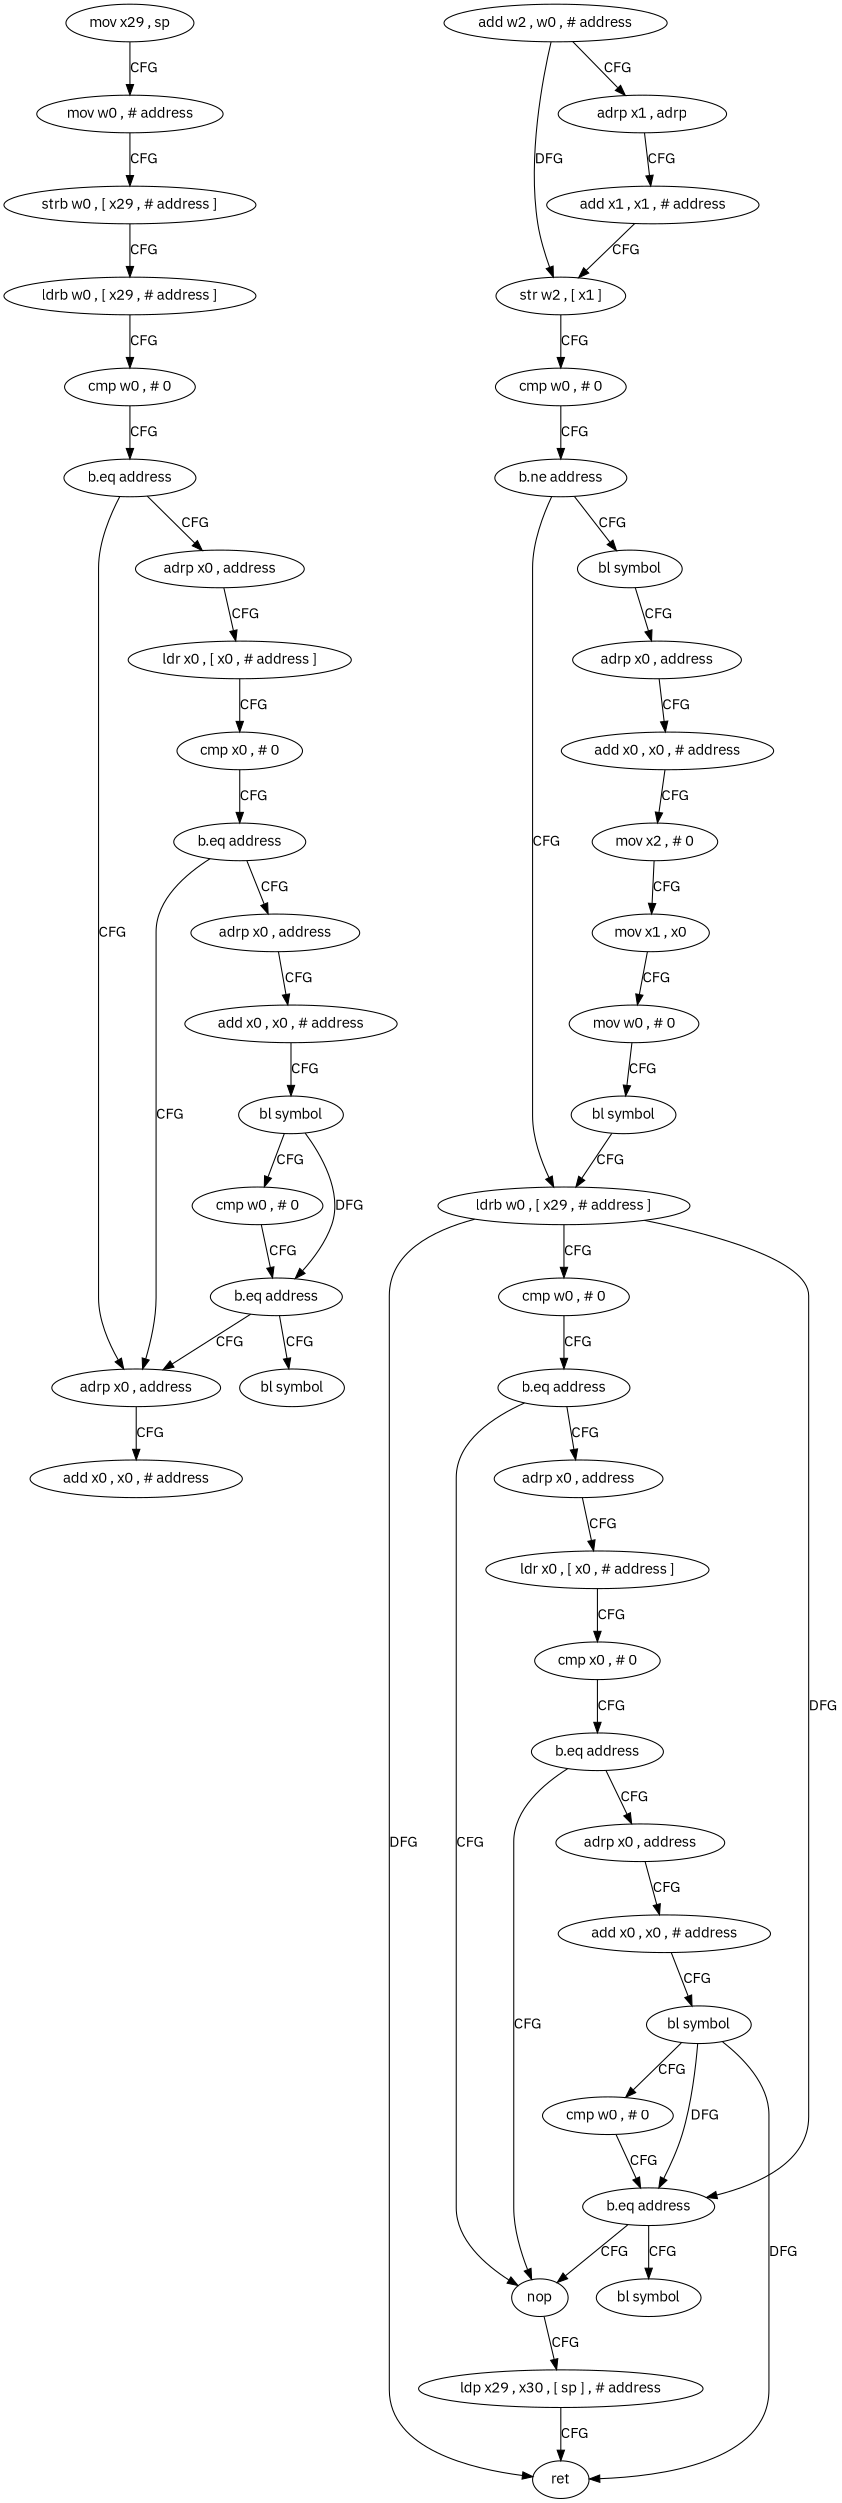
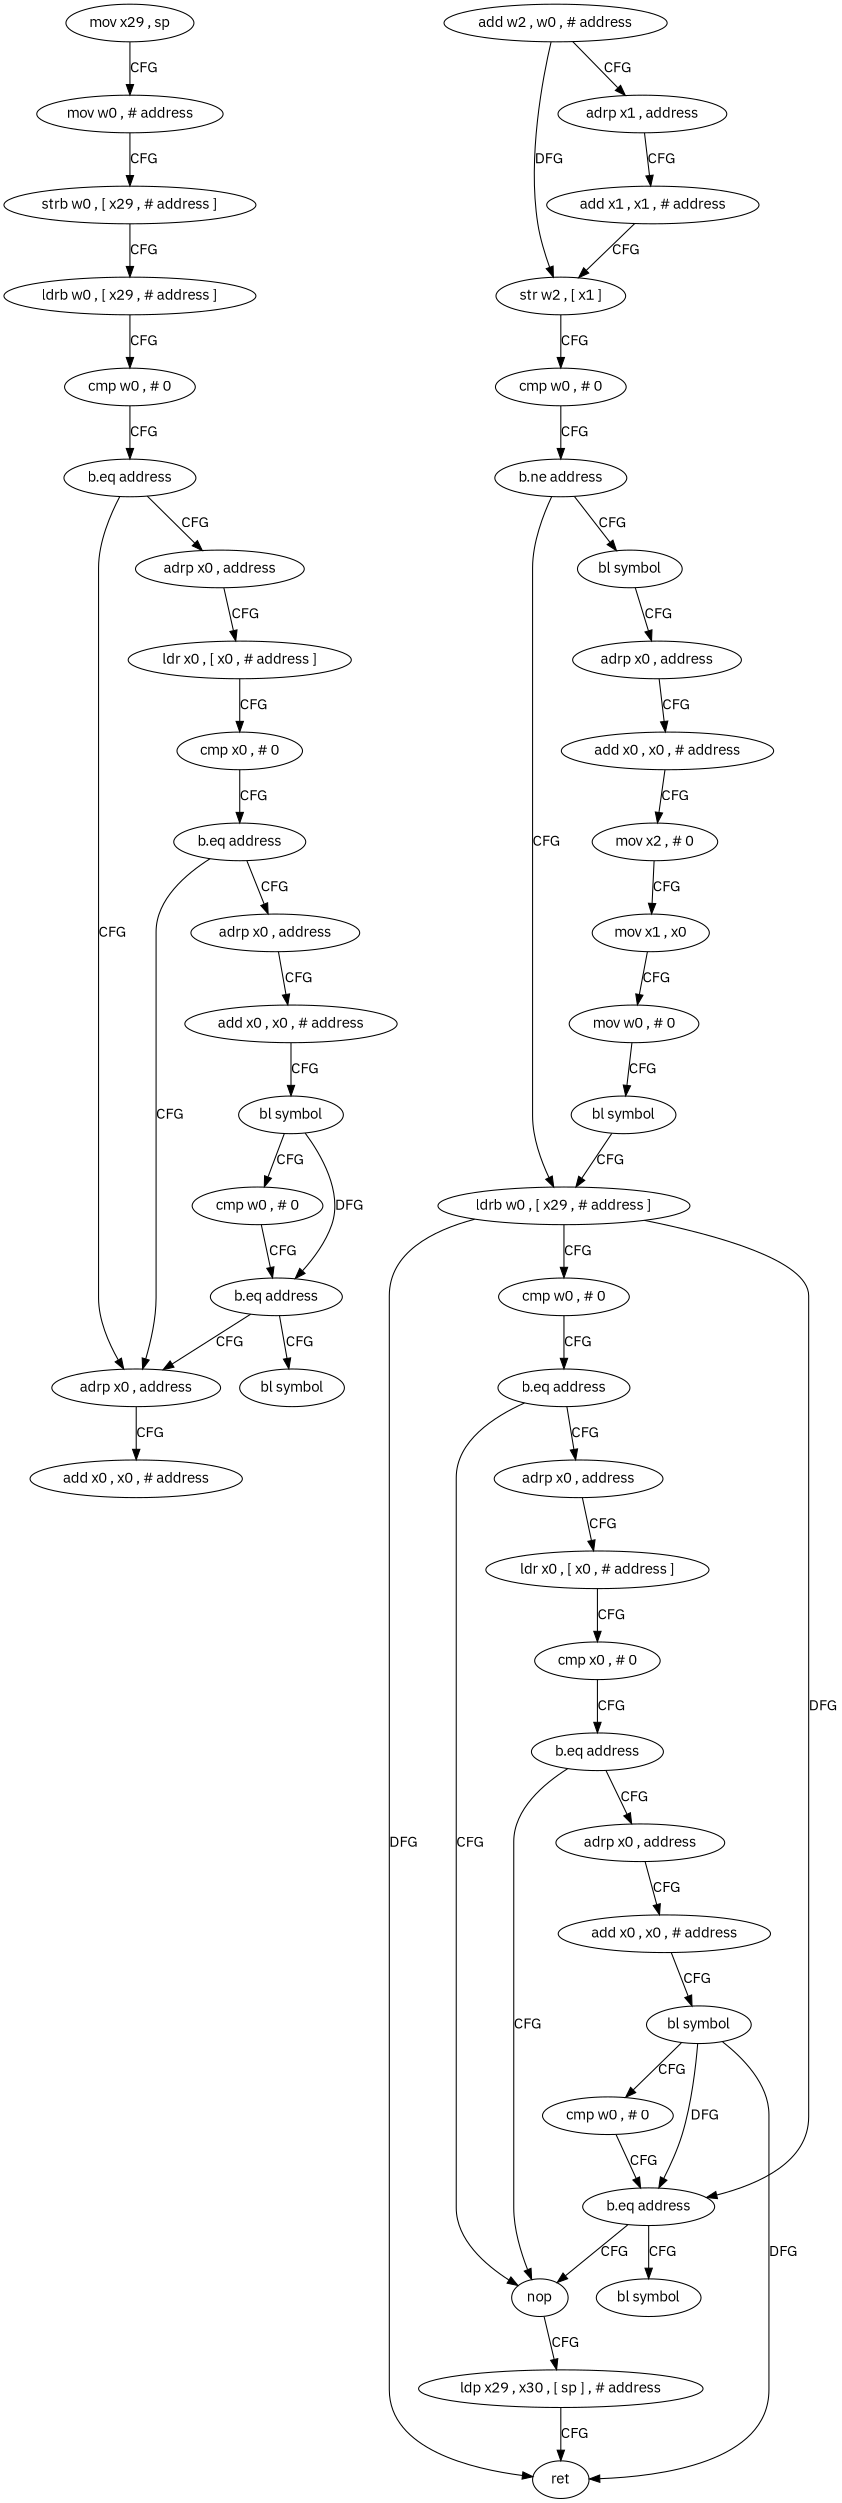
(642, 114) -> (642, 114)
